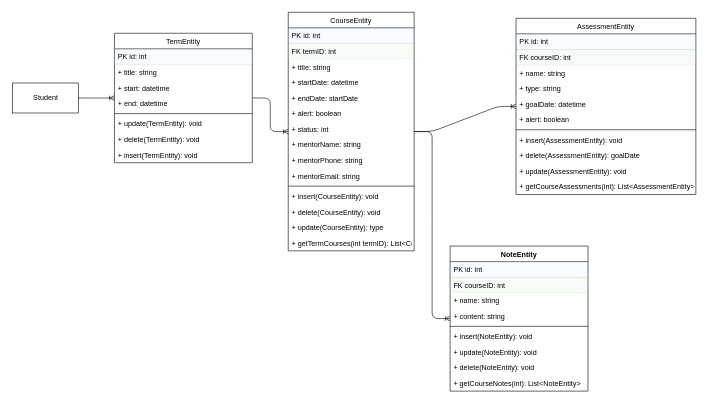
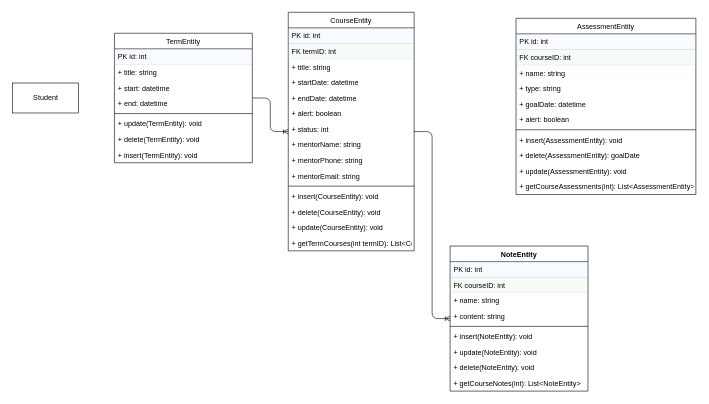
(110, 98) -> none
(329, 98) -> (326, 98)
(473, 116) -> none
(344, 228) -> (343, 228)
